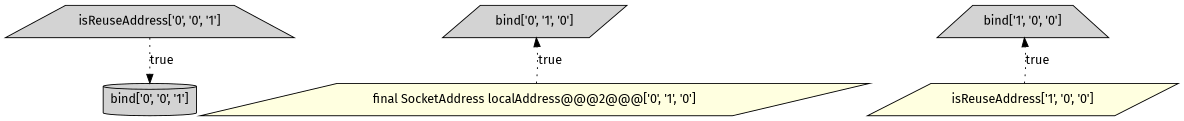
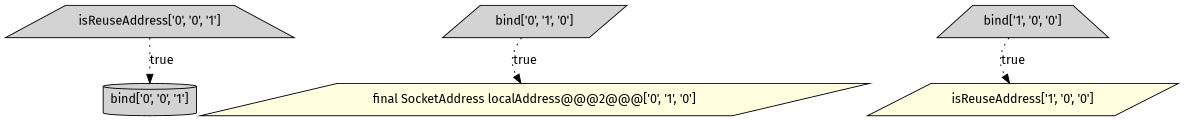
(538, 65) -> (513, 56)
(1026, 65) -> (1001, 56)
